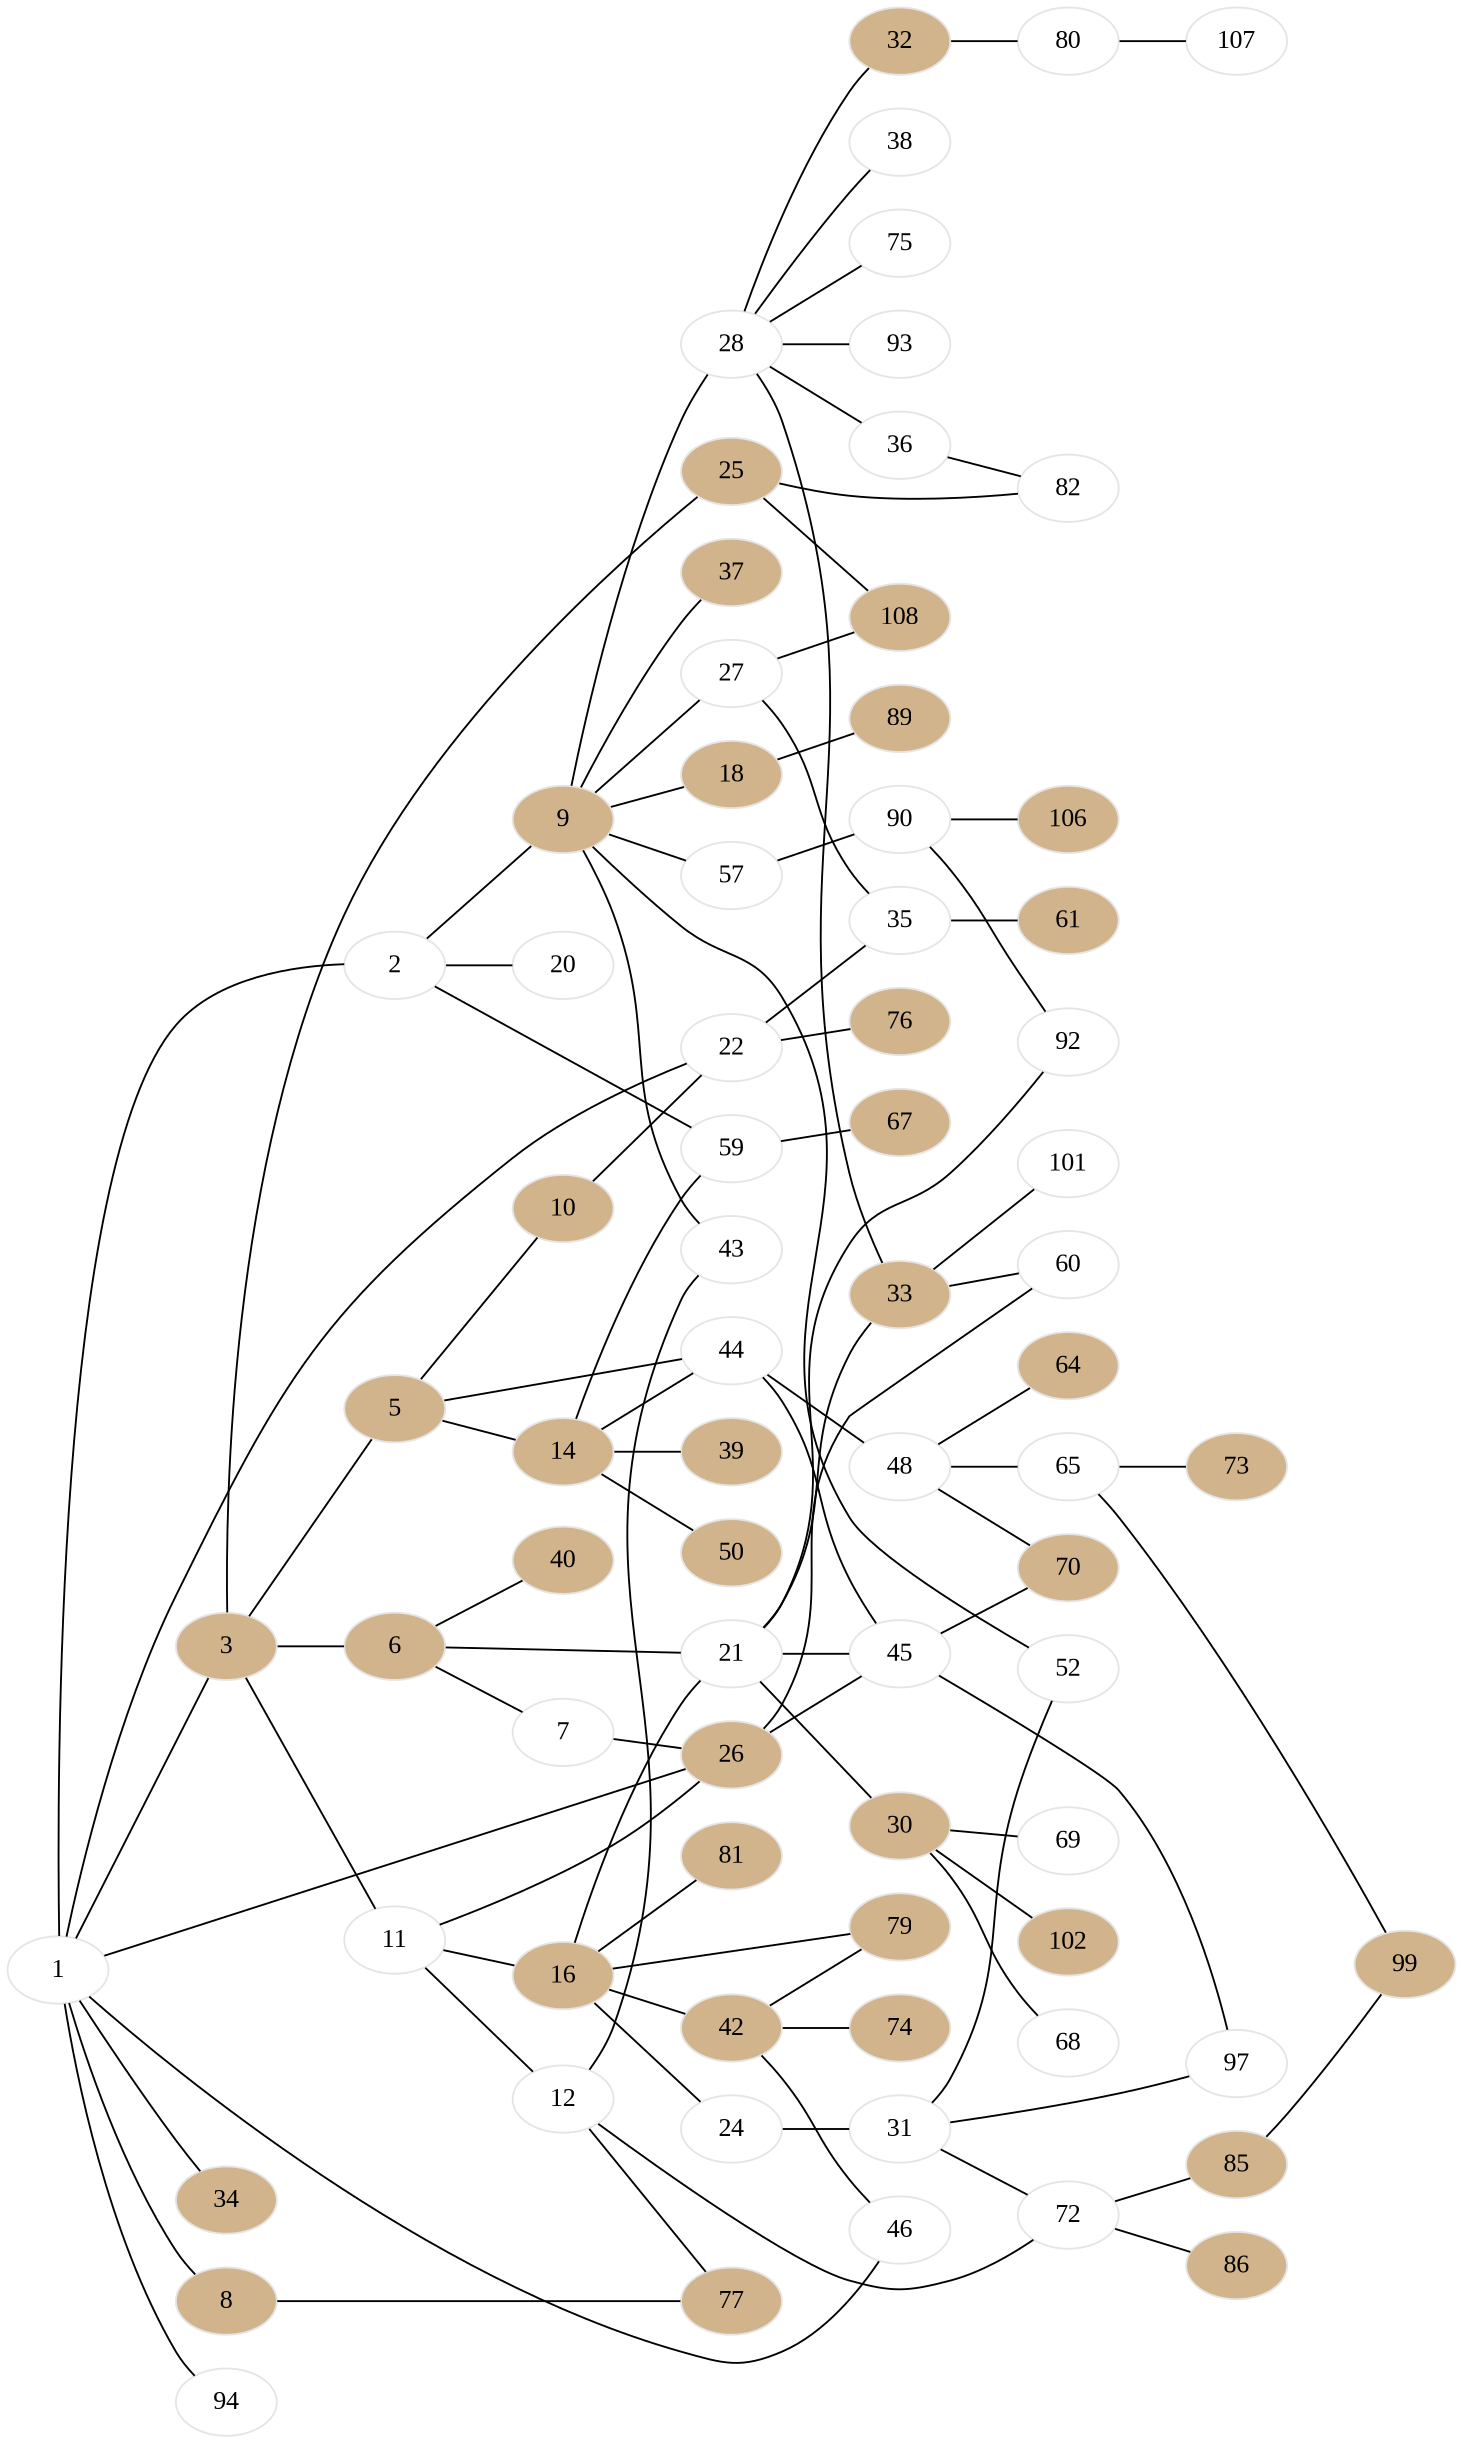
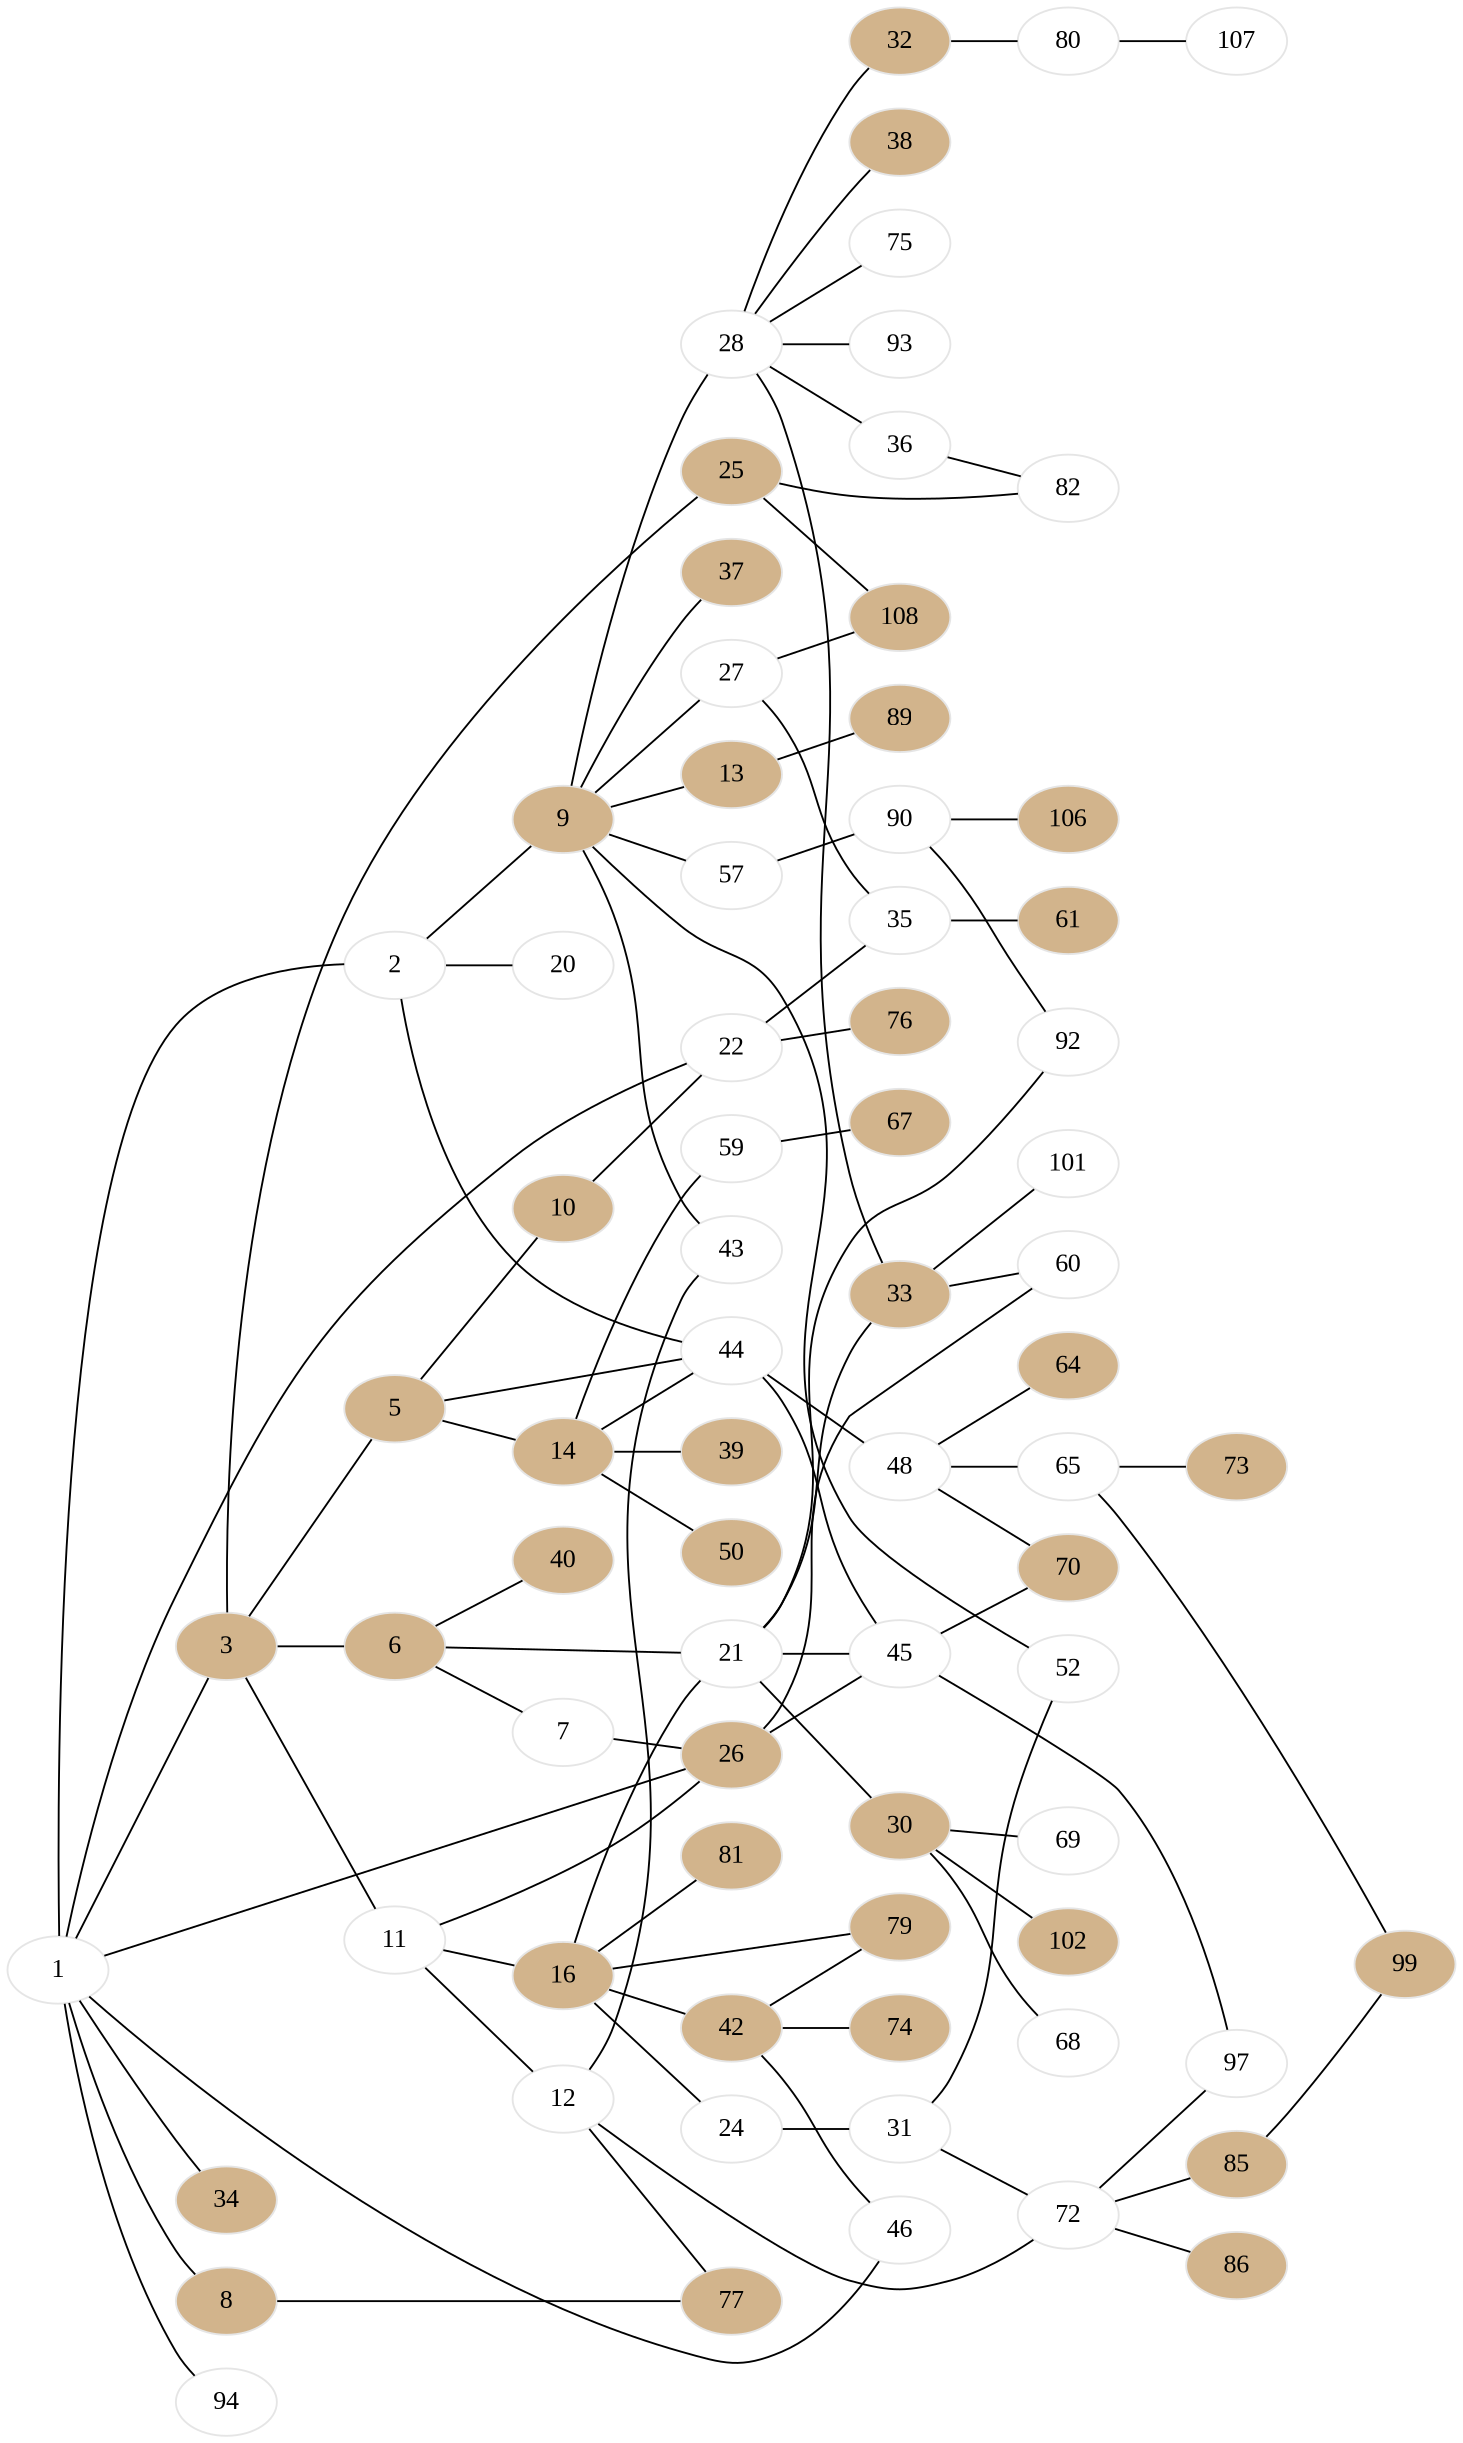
(900, 142) -> (900, 142)
(731, 775) -> (731, 775)
(563, 1057) -> (483, 1222)
(1070, 2103) -> (1153, 2139)
